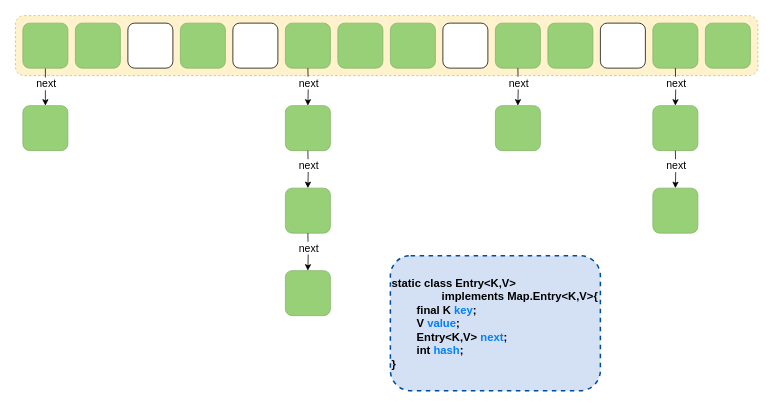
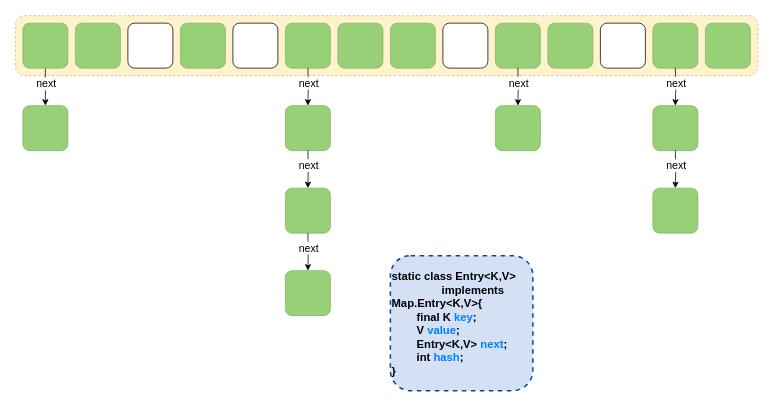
(495, 323) -> (462, 323)
